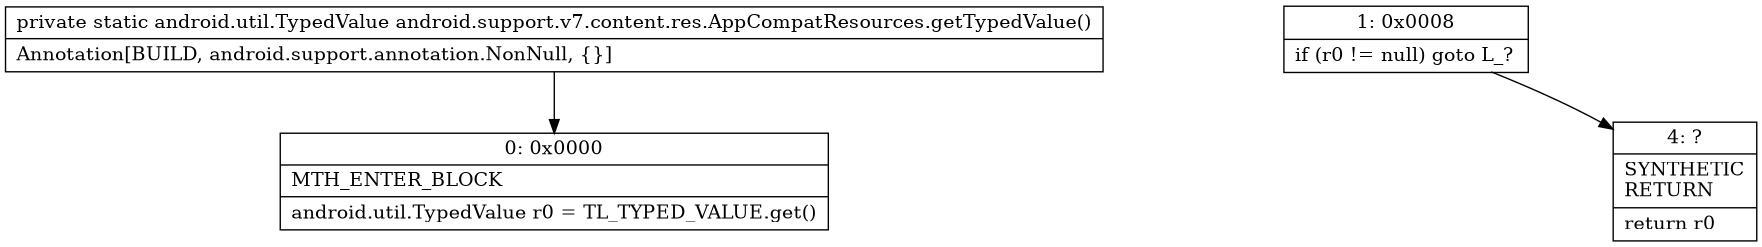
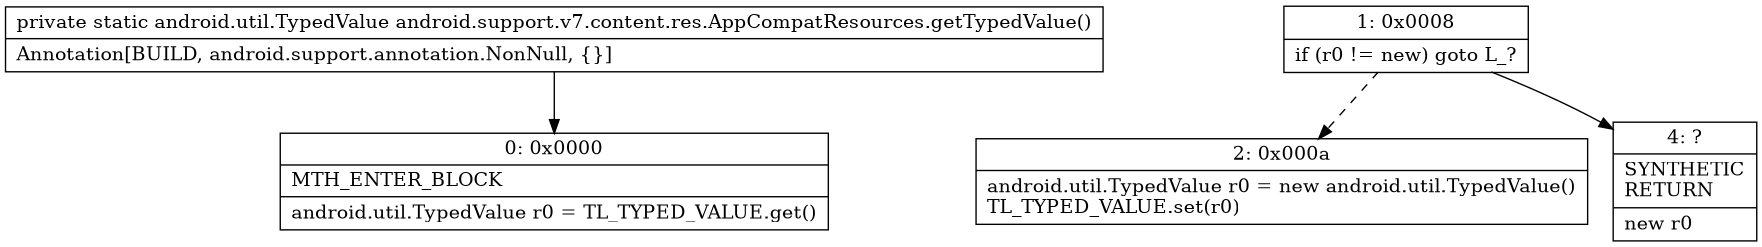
(1405, 55) -> (1406, 55)
none -> (1282, 182)
(1670, 224) -> (1659, 224)
